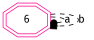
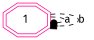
(27, 20) -> (27, 20)
